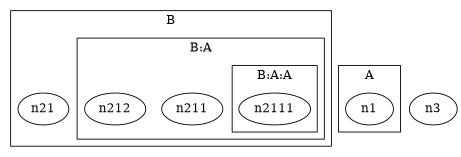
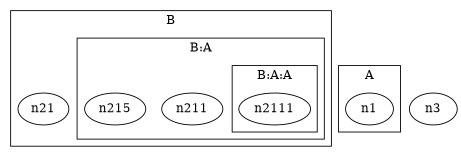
(115, 109) -> (115, 109)
